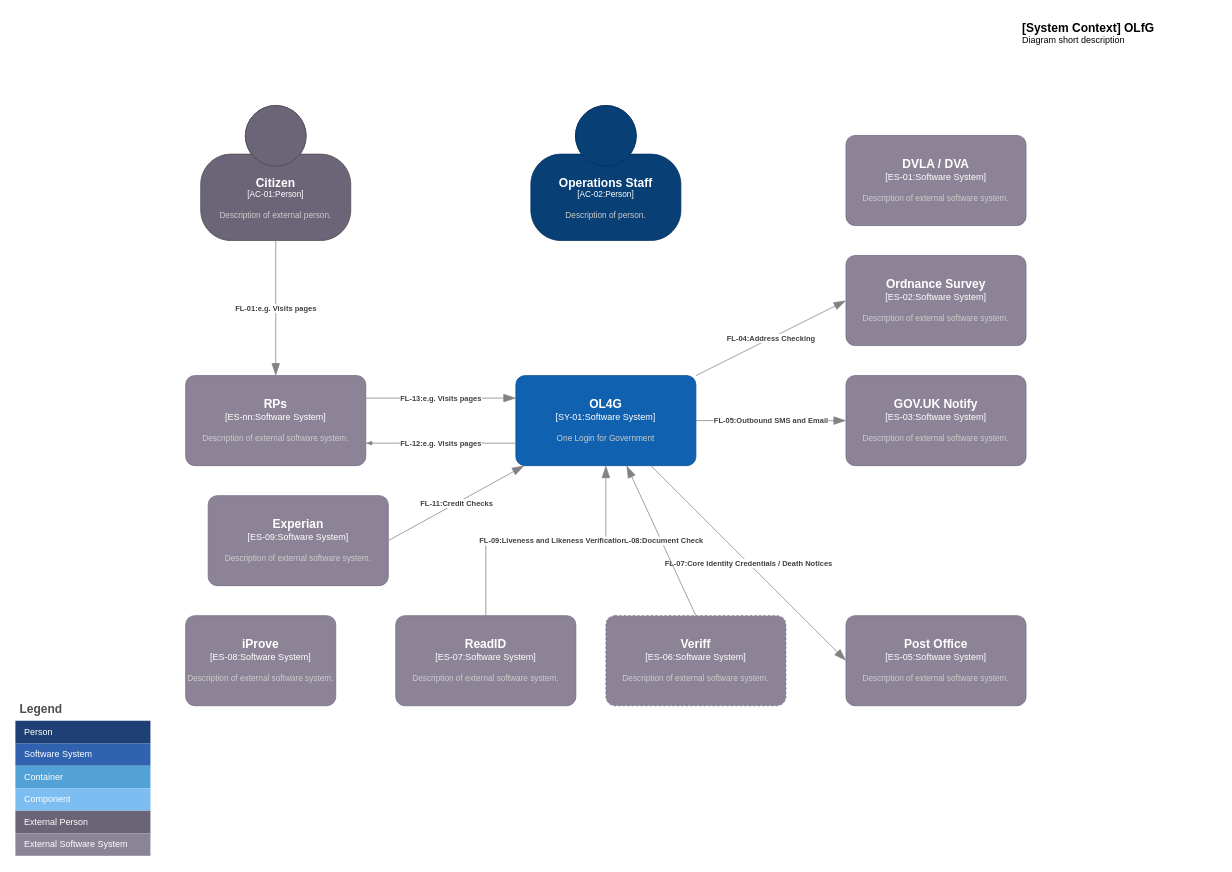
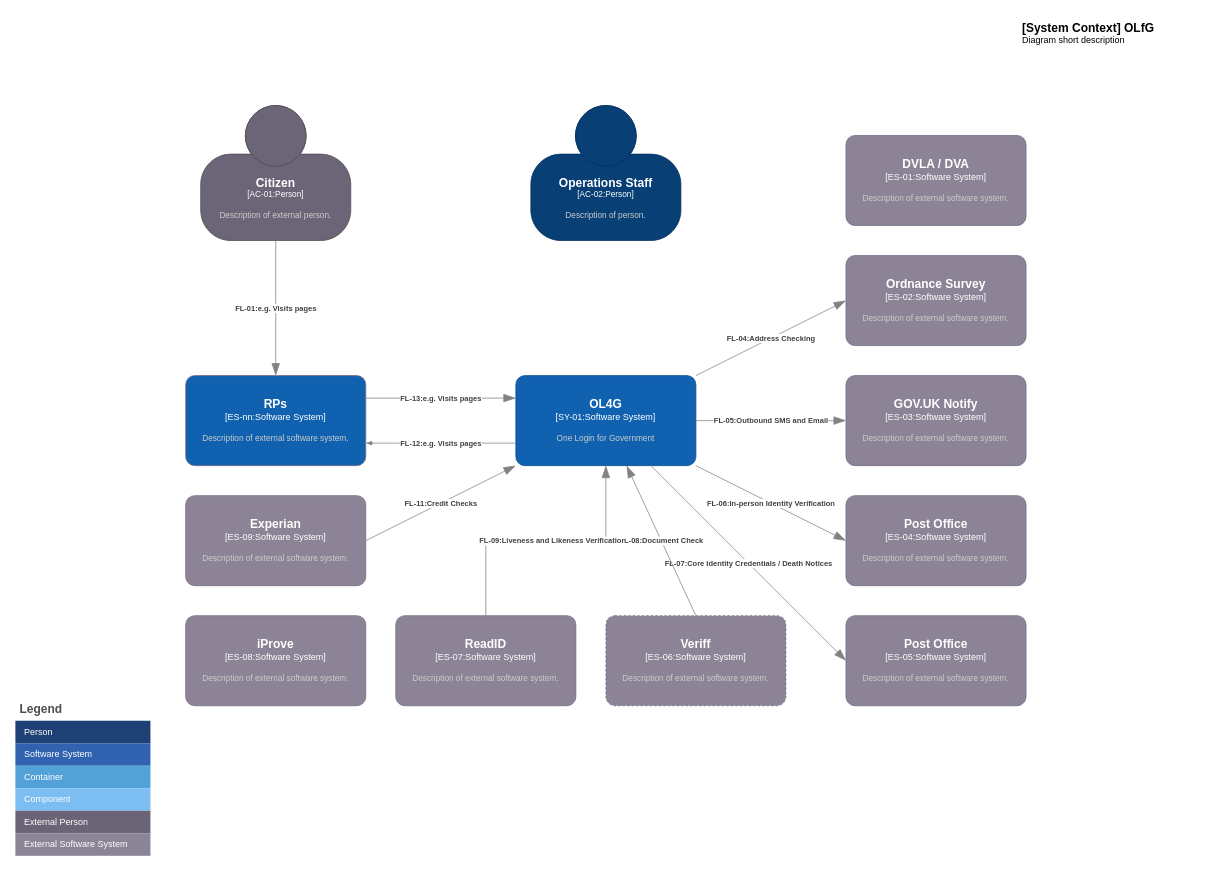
(276, 420) -> (276, 420)
none -> (771, 503)
(298, 540) -> (276, 540)
none -> (936, 540)
(261, 660) -> (276, 660)
